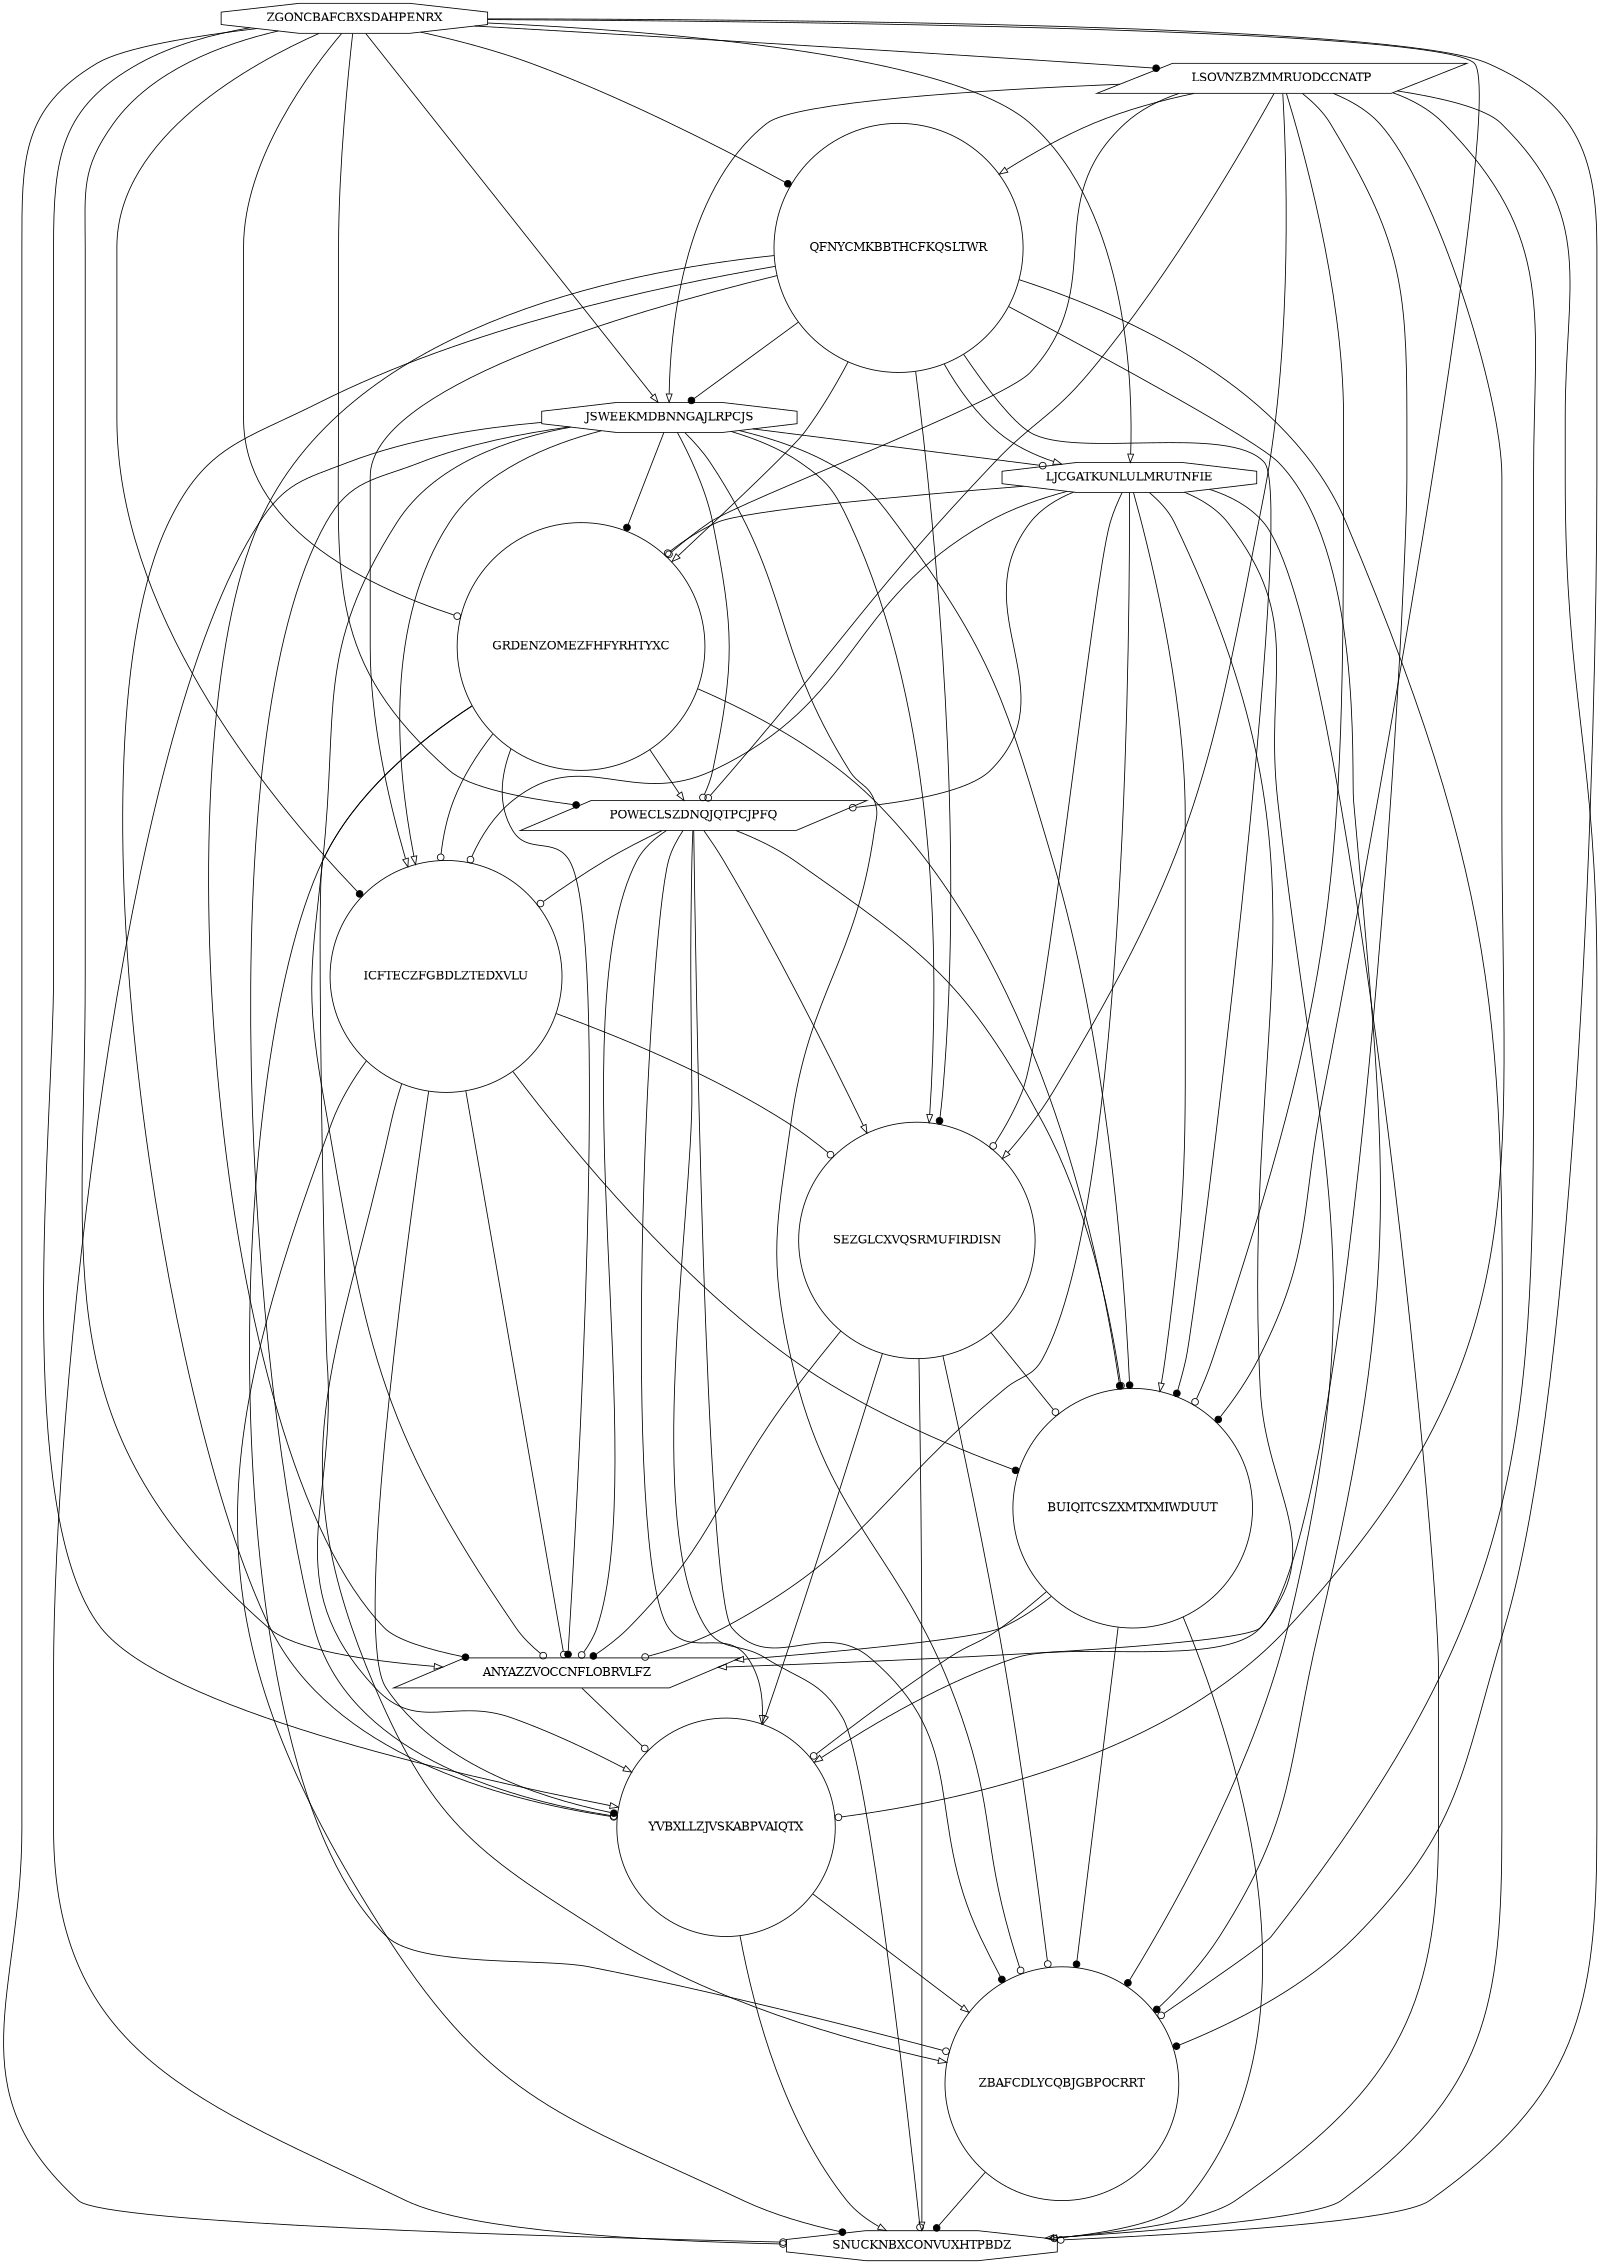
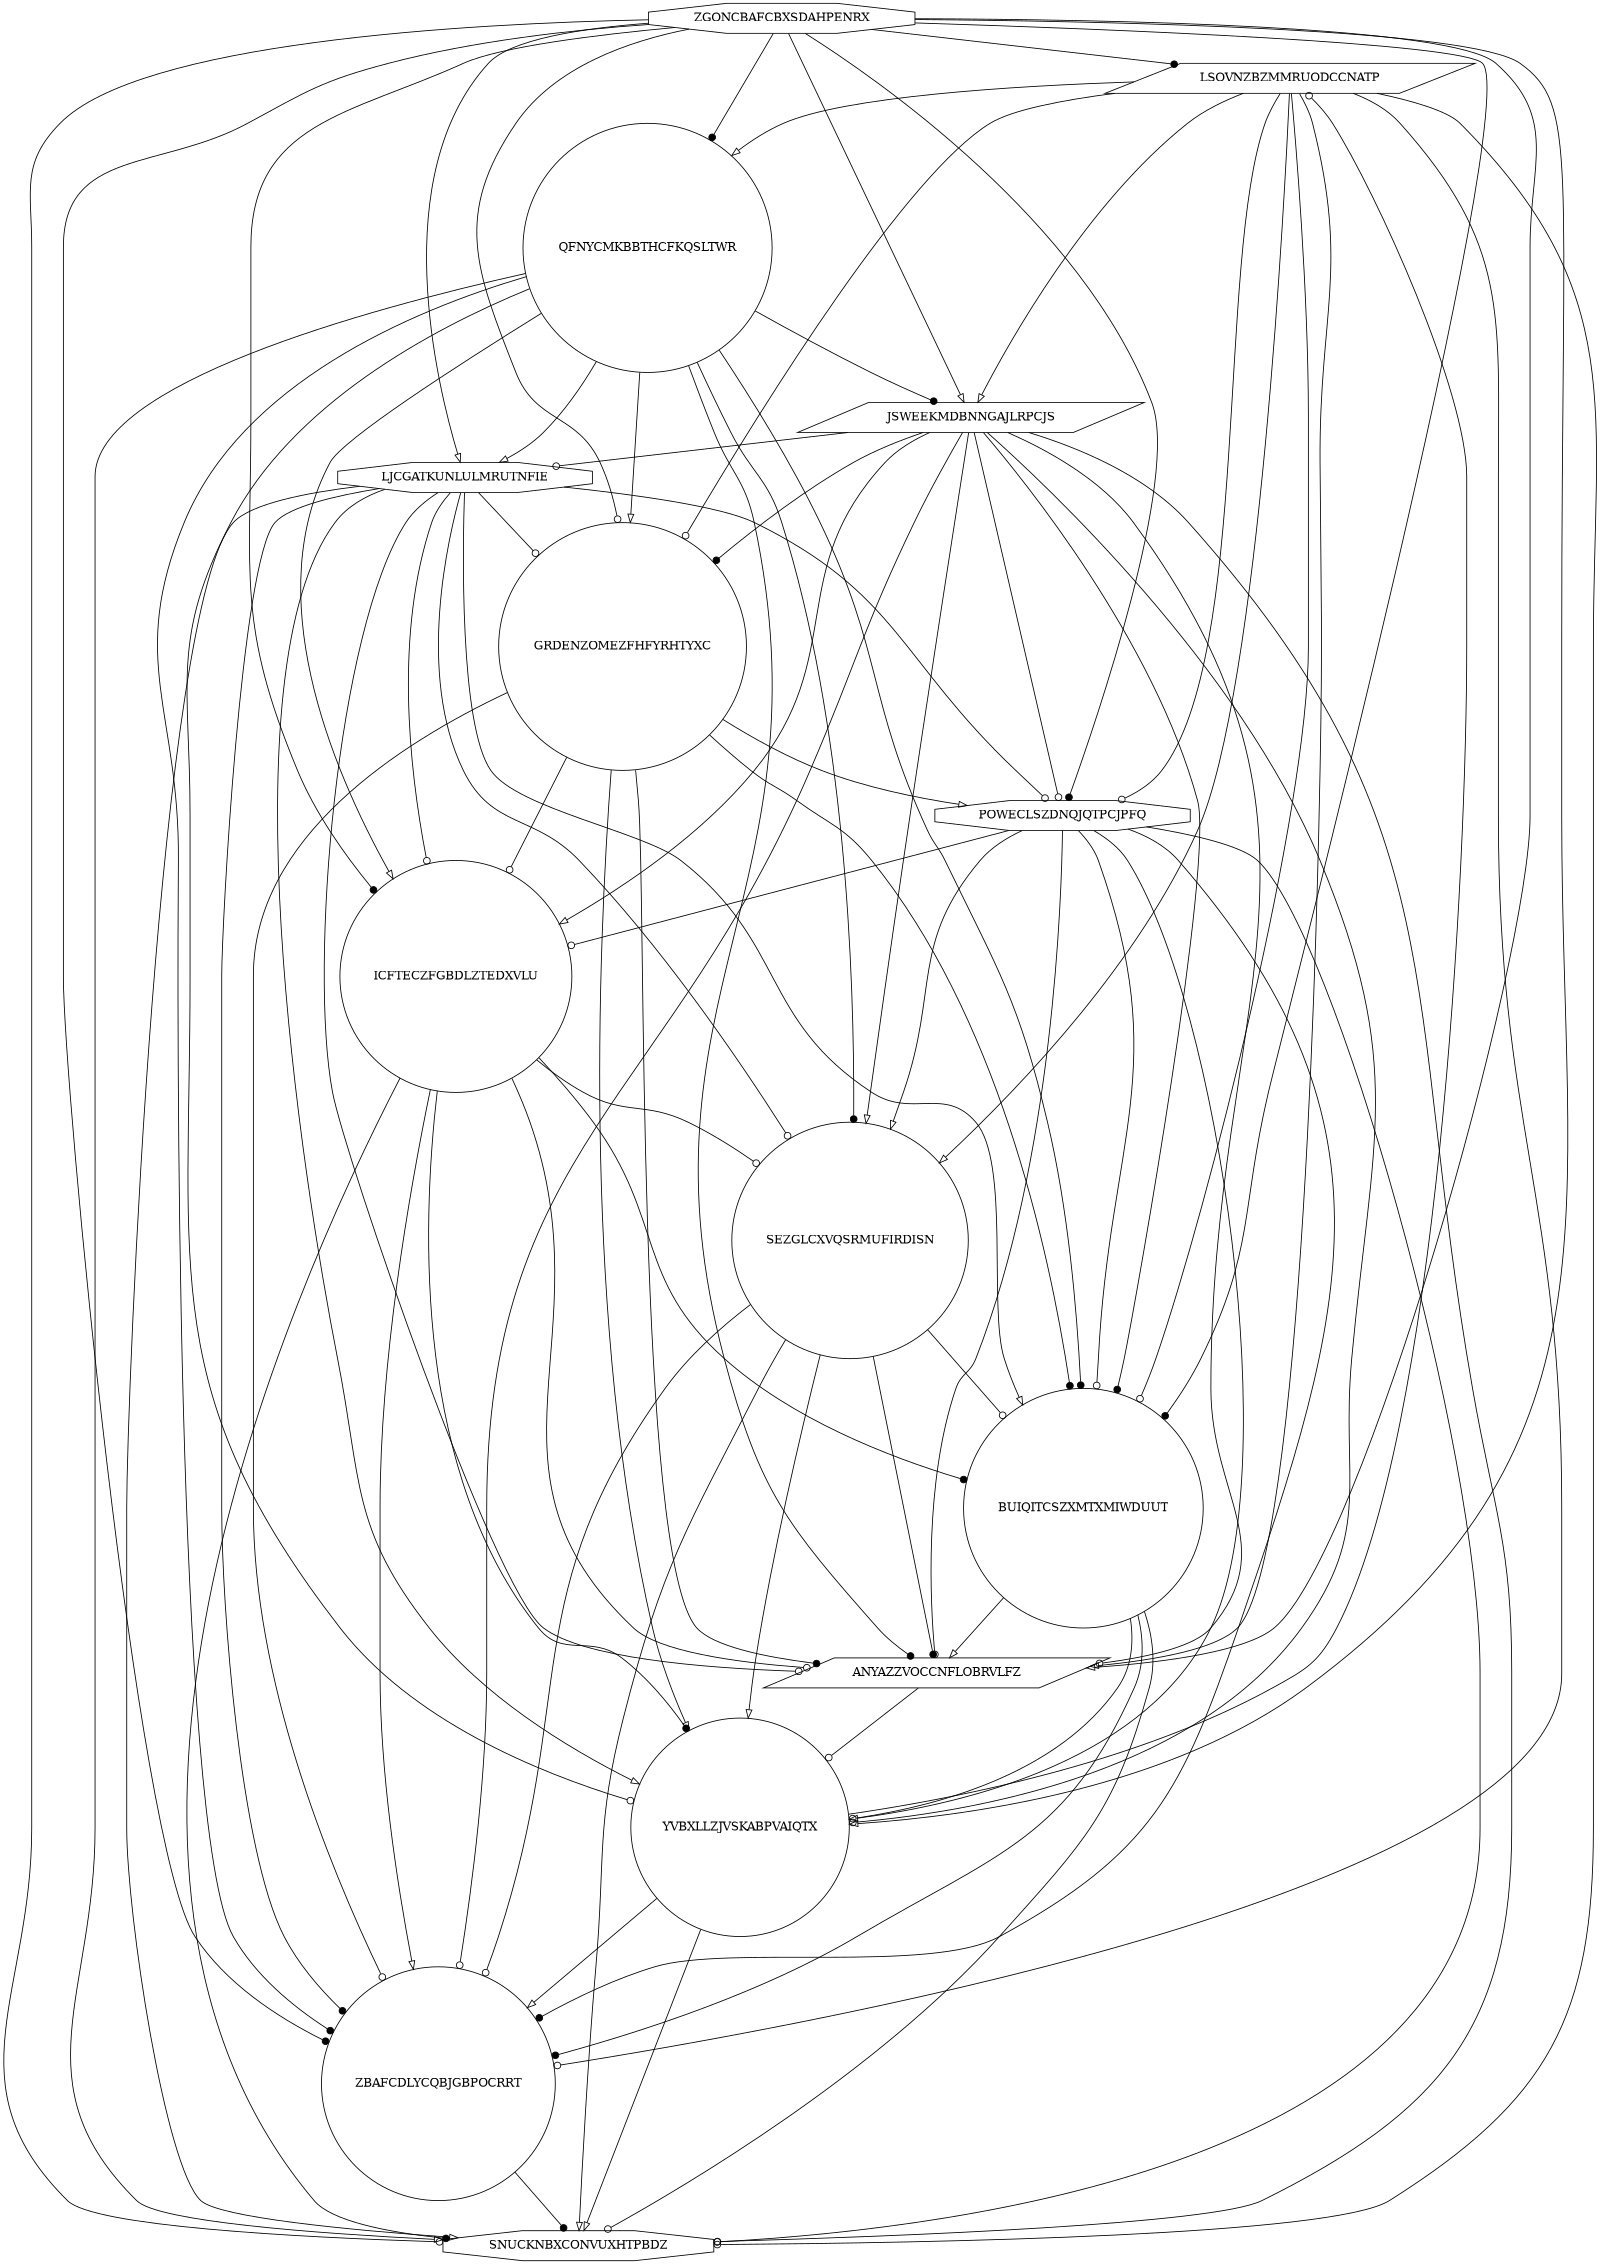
(669, 417) -> (971, 417)
(694, 816) -> (1063, 816)
(1504, 1058) -> (1442, 1119)
